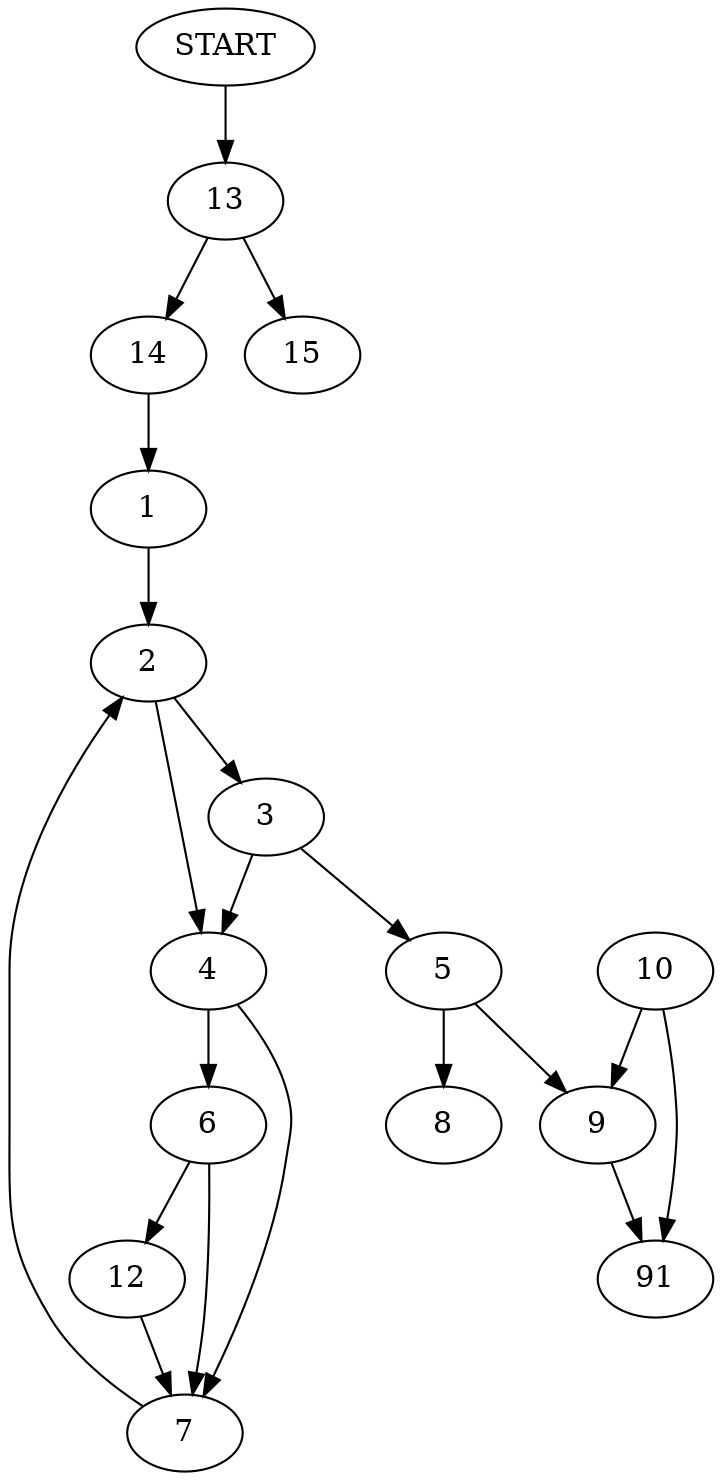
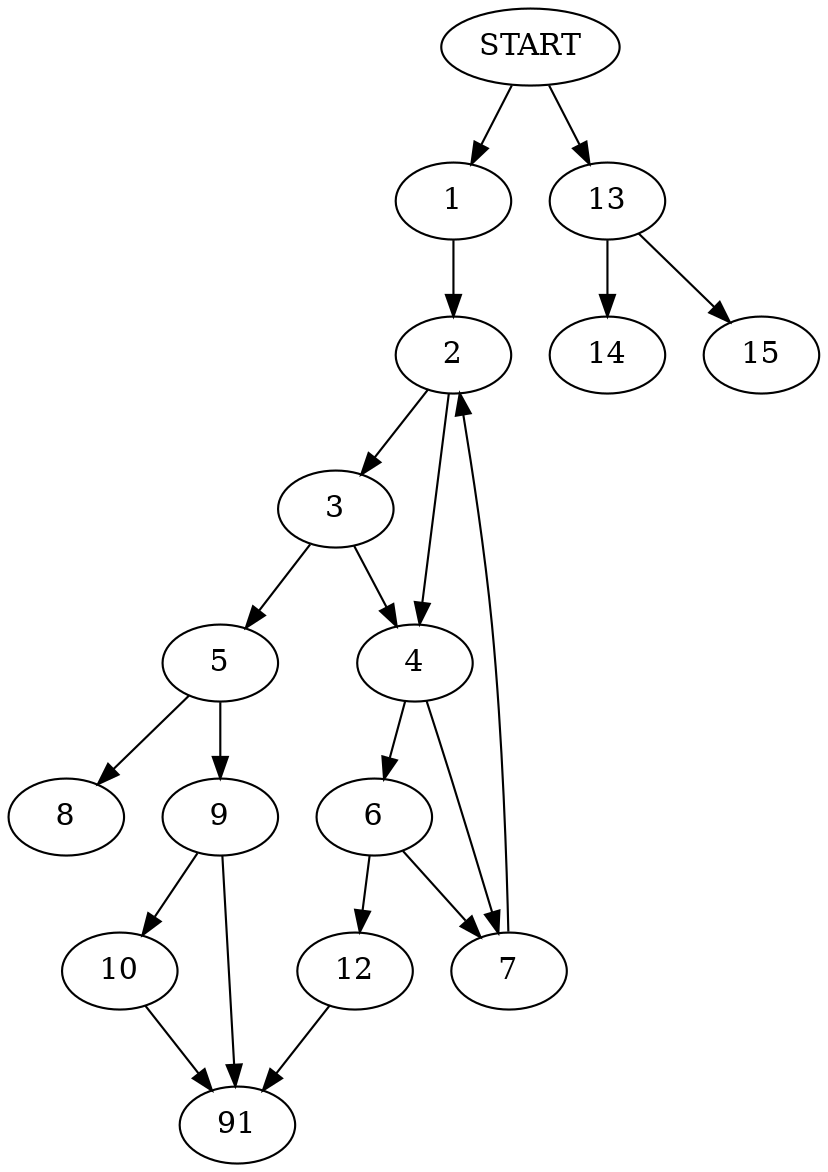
(149, 422) -> (497, 115)
(631, 1038) -> (176, 885)
(152, 1346) -> (303, 1040)
